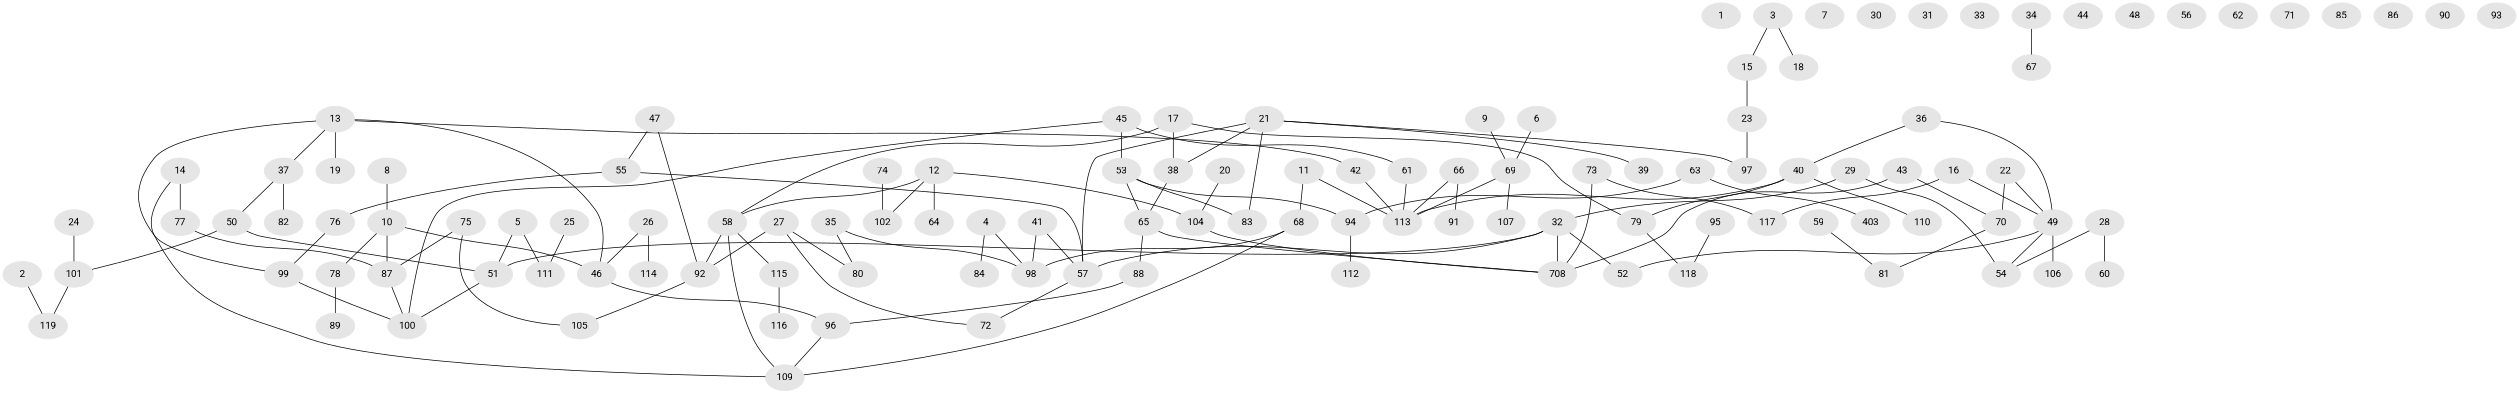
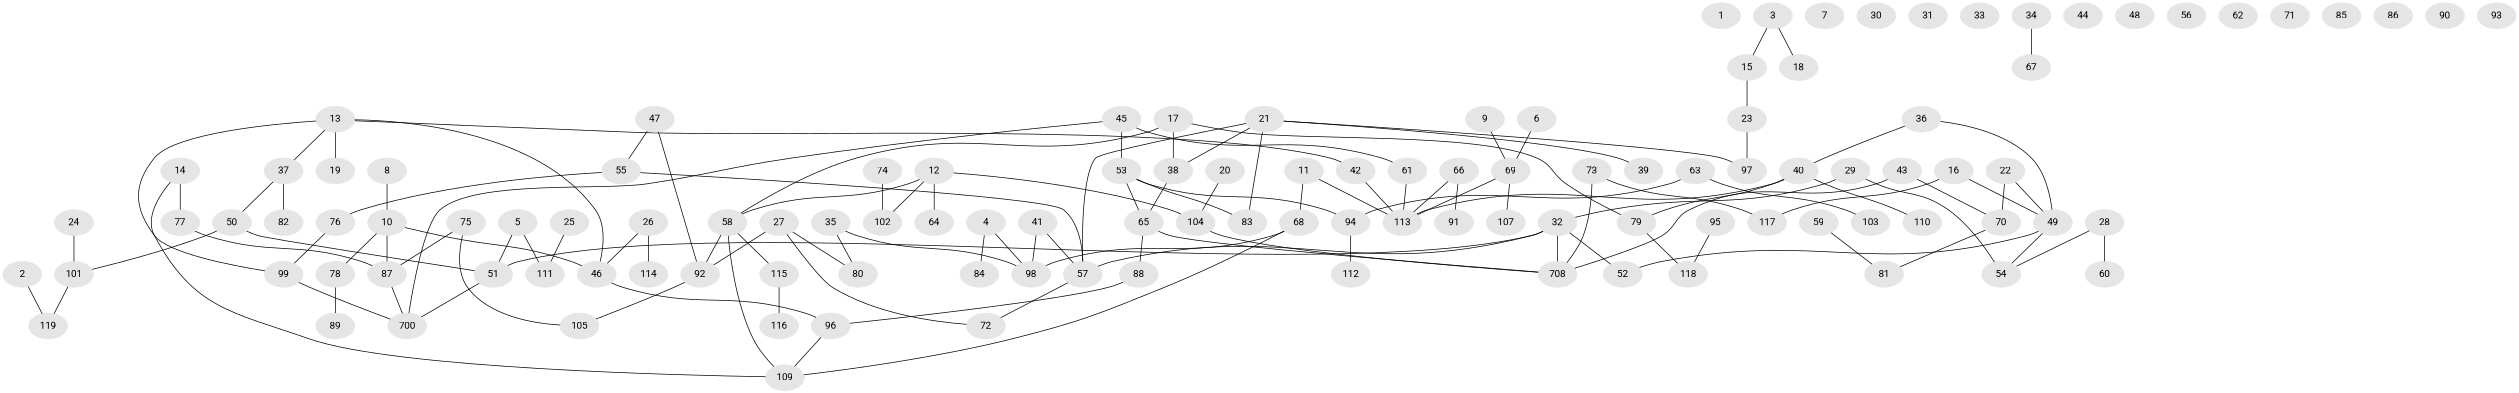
(1871, 223) -> (1871, 223)
(2053, 274) -> none
(407, 326) -> (407, 326)
